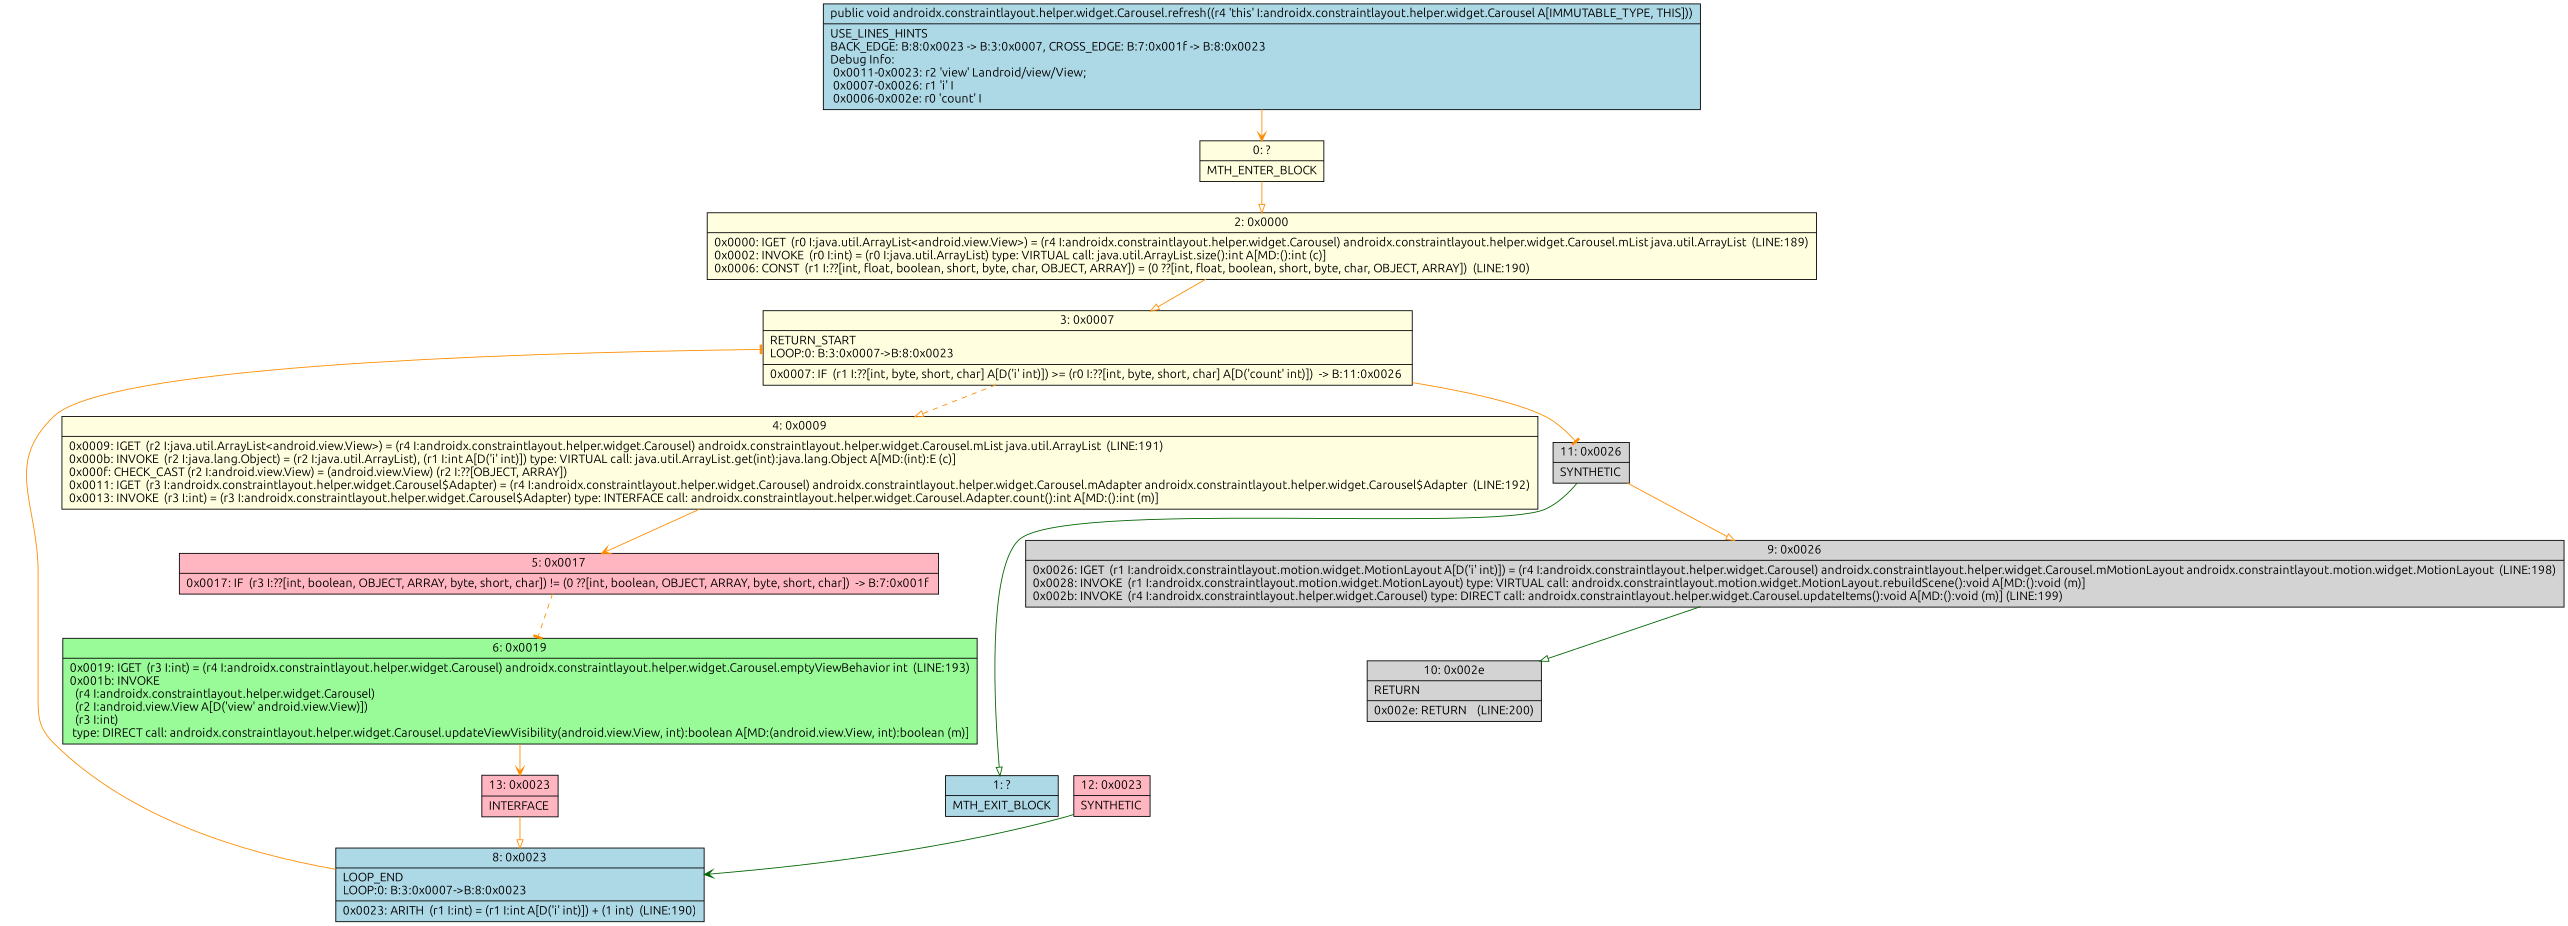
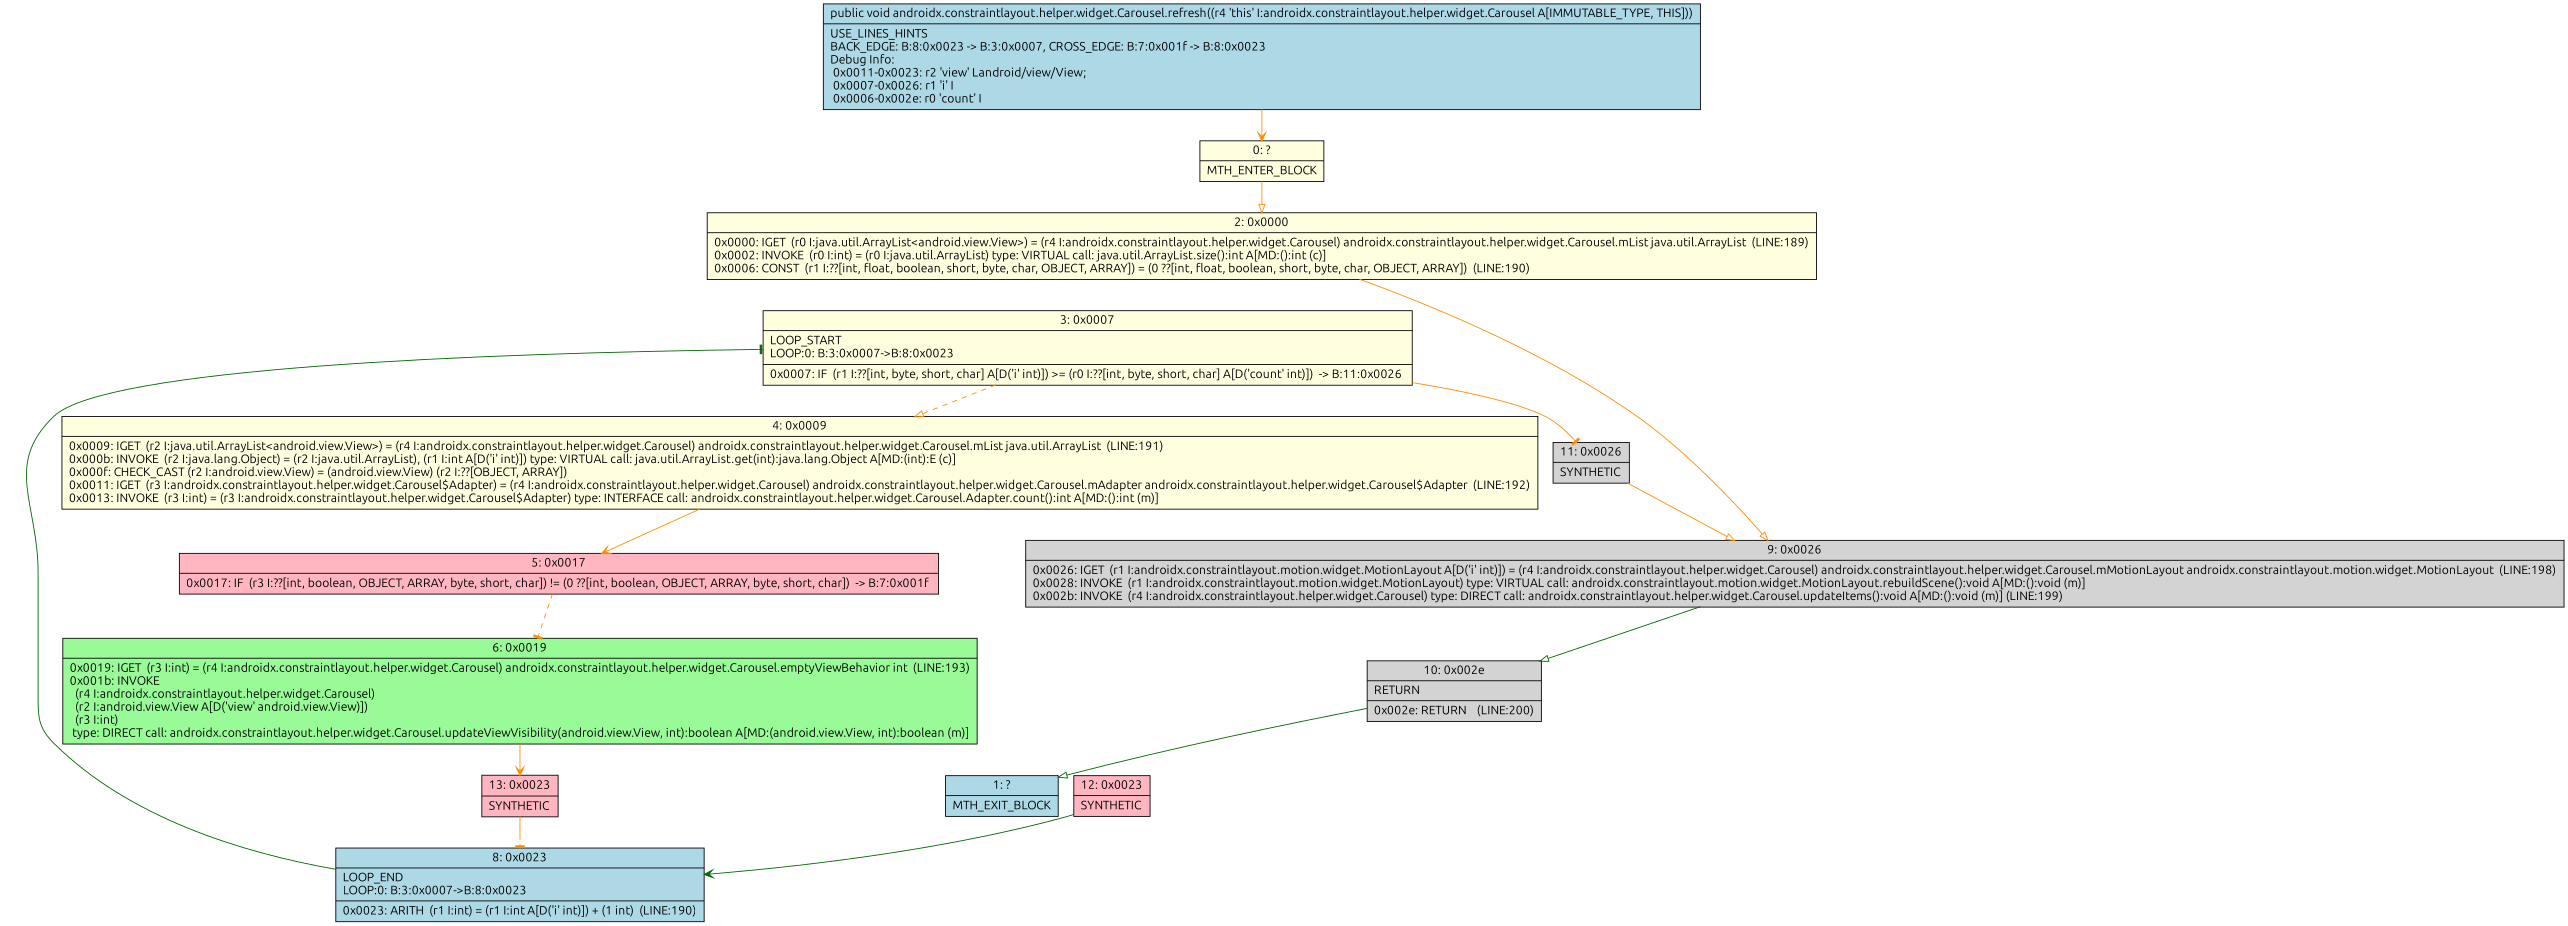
(1182, 293) -> (1579, 379)
(813, 341) -> (806, 341)
(80, 403) -> (80, 403)
(1186, 519) -> (1216, 740)
(519, 806) -> (519, 806)
(520, 828) -> (520, 828)
